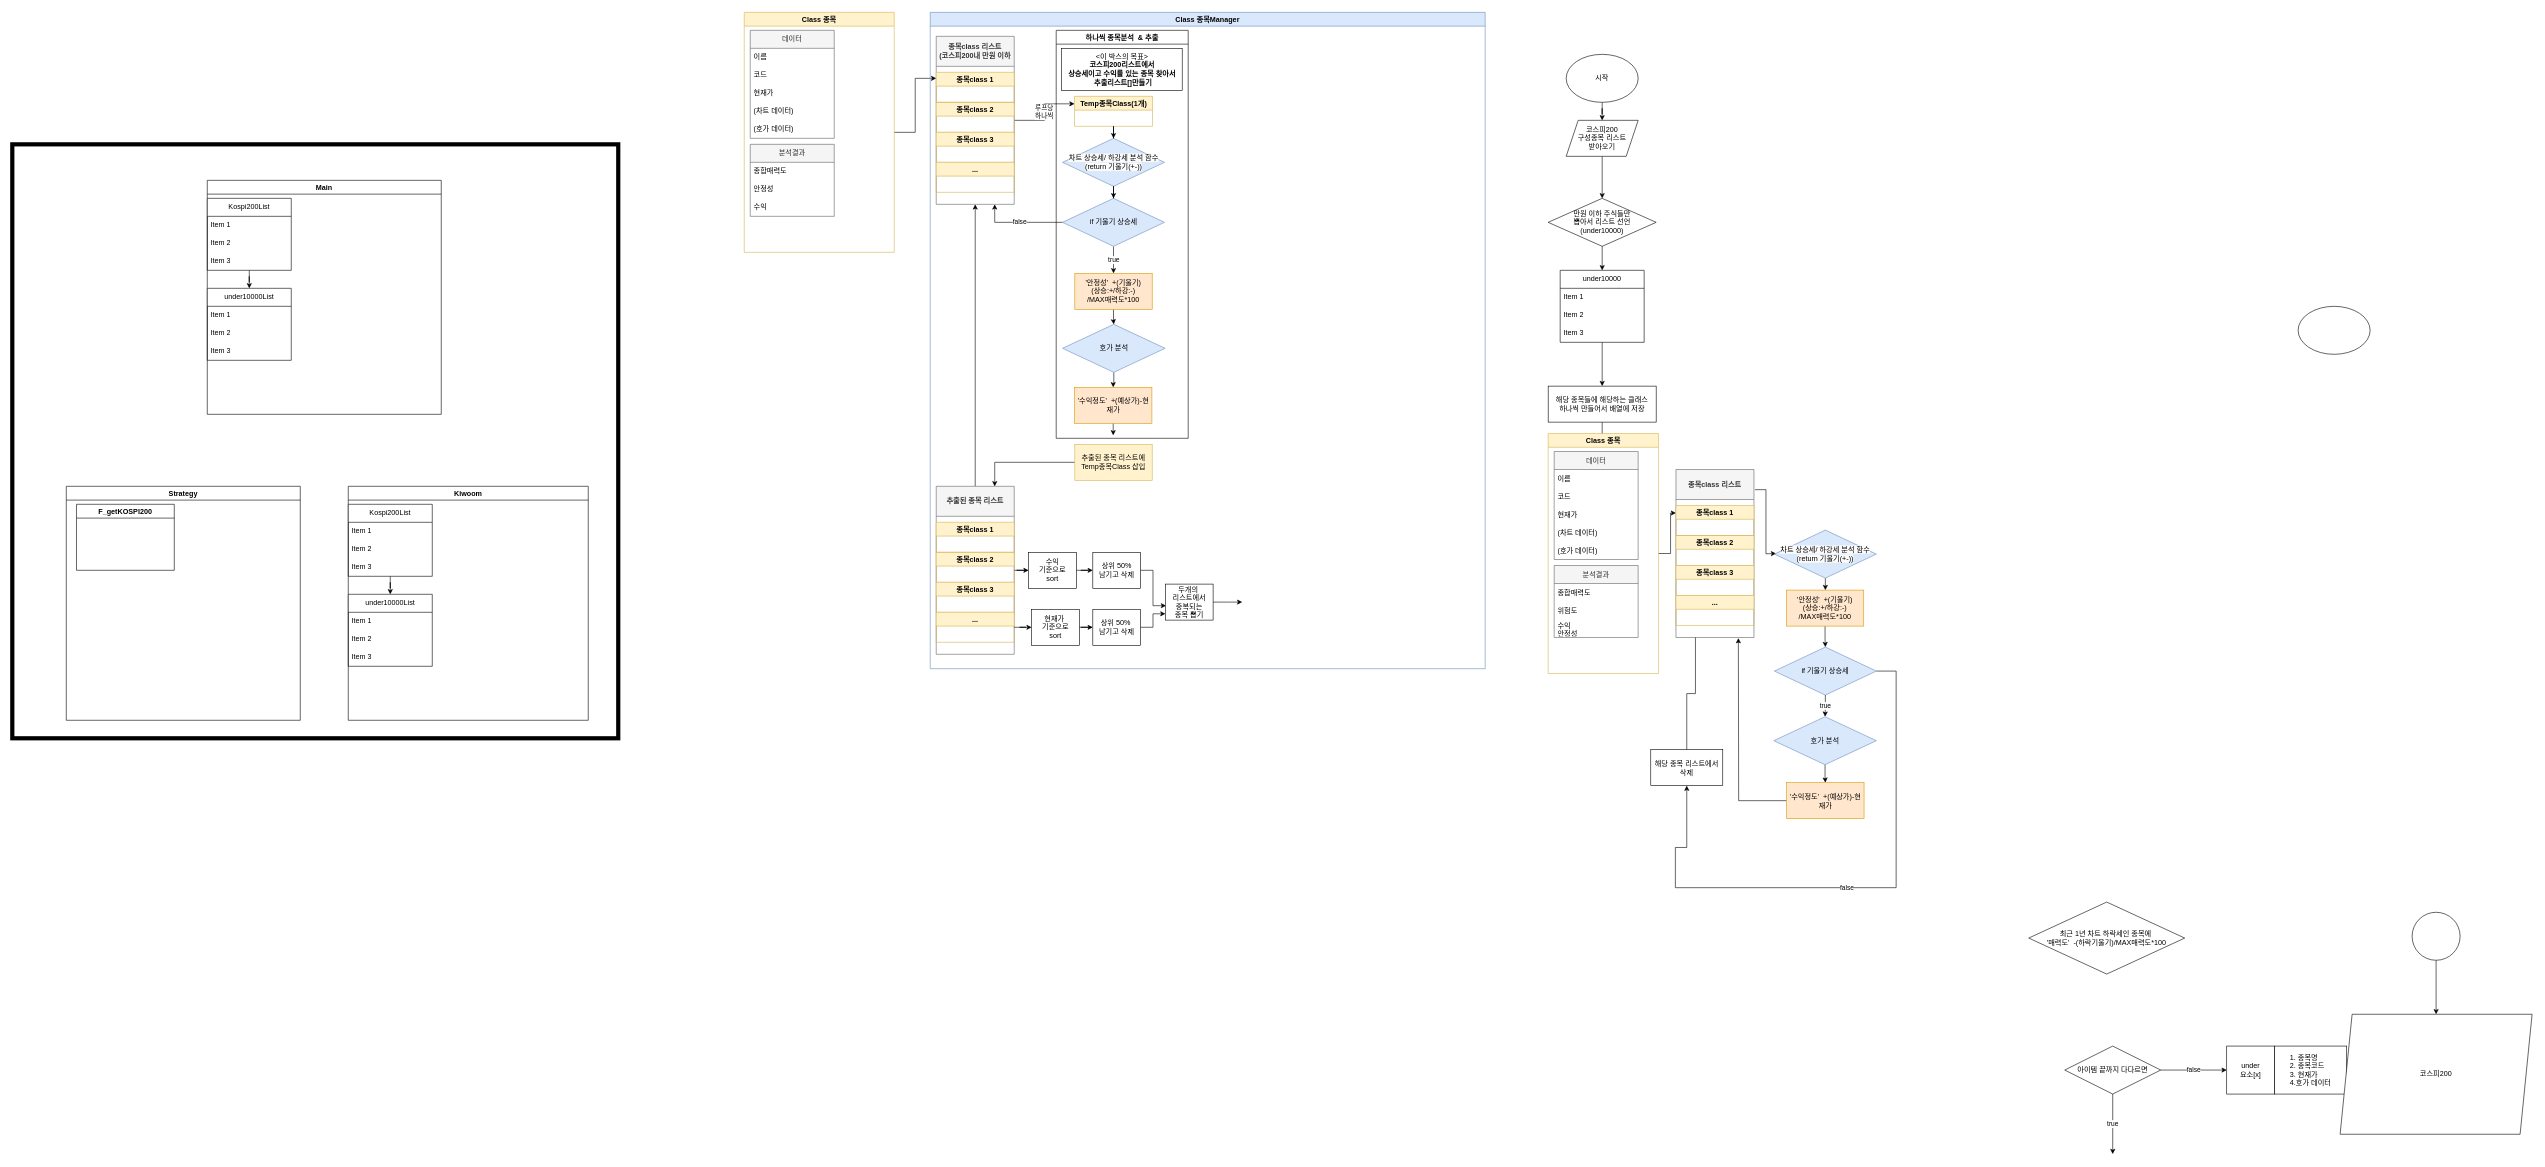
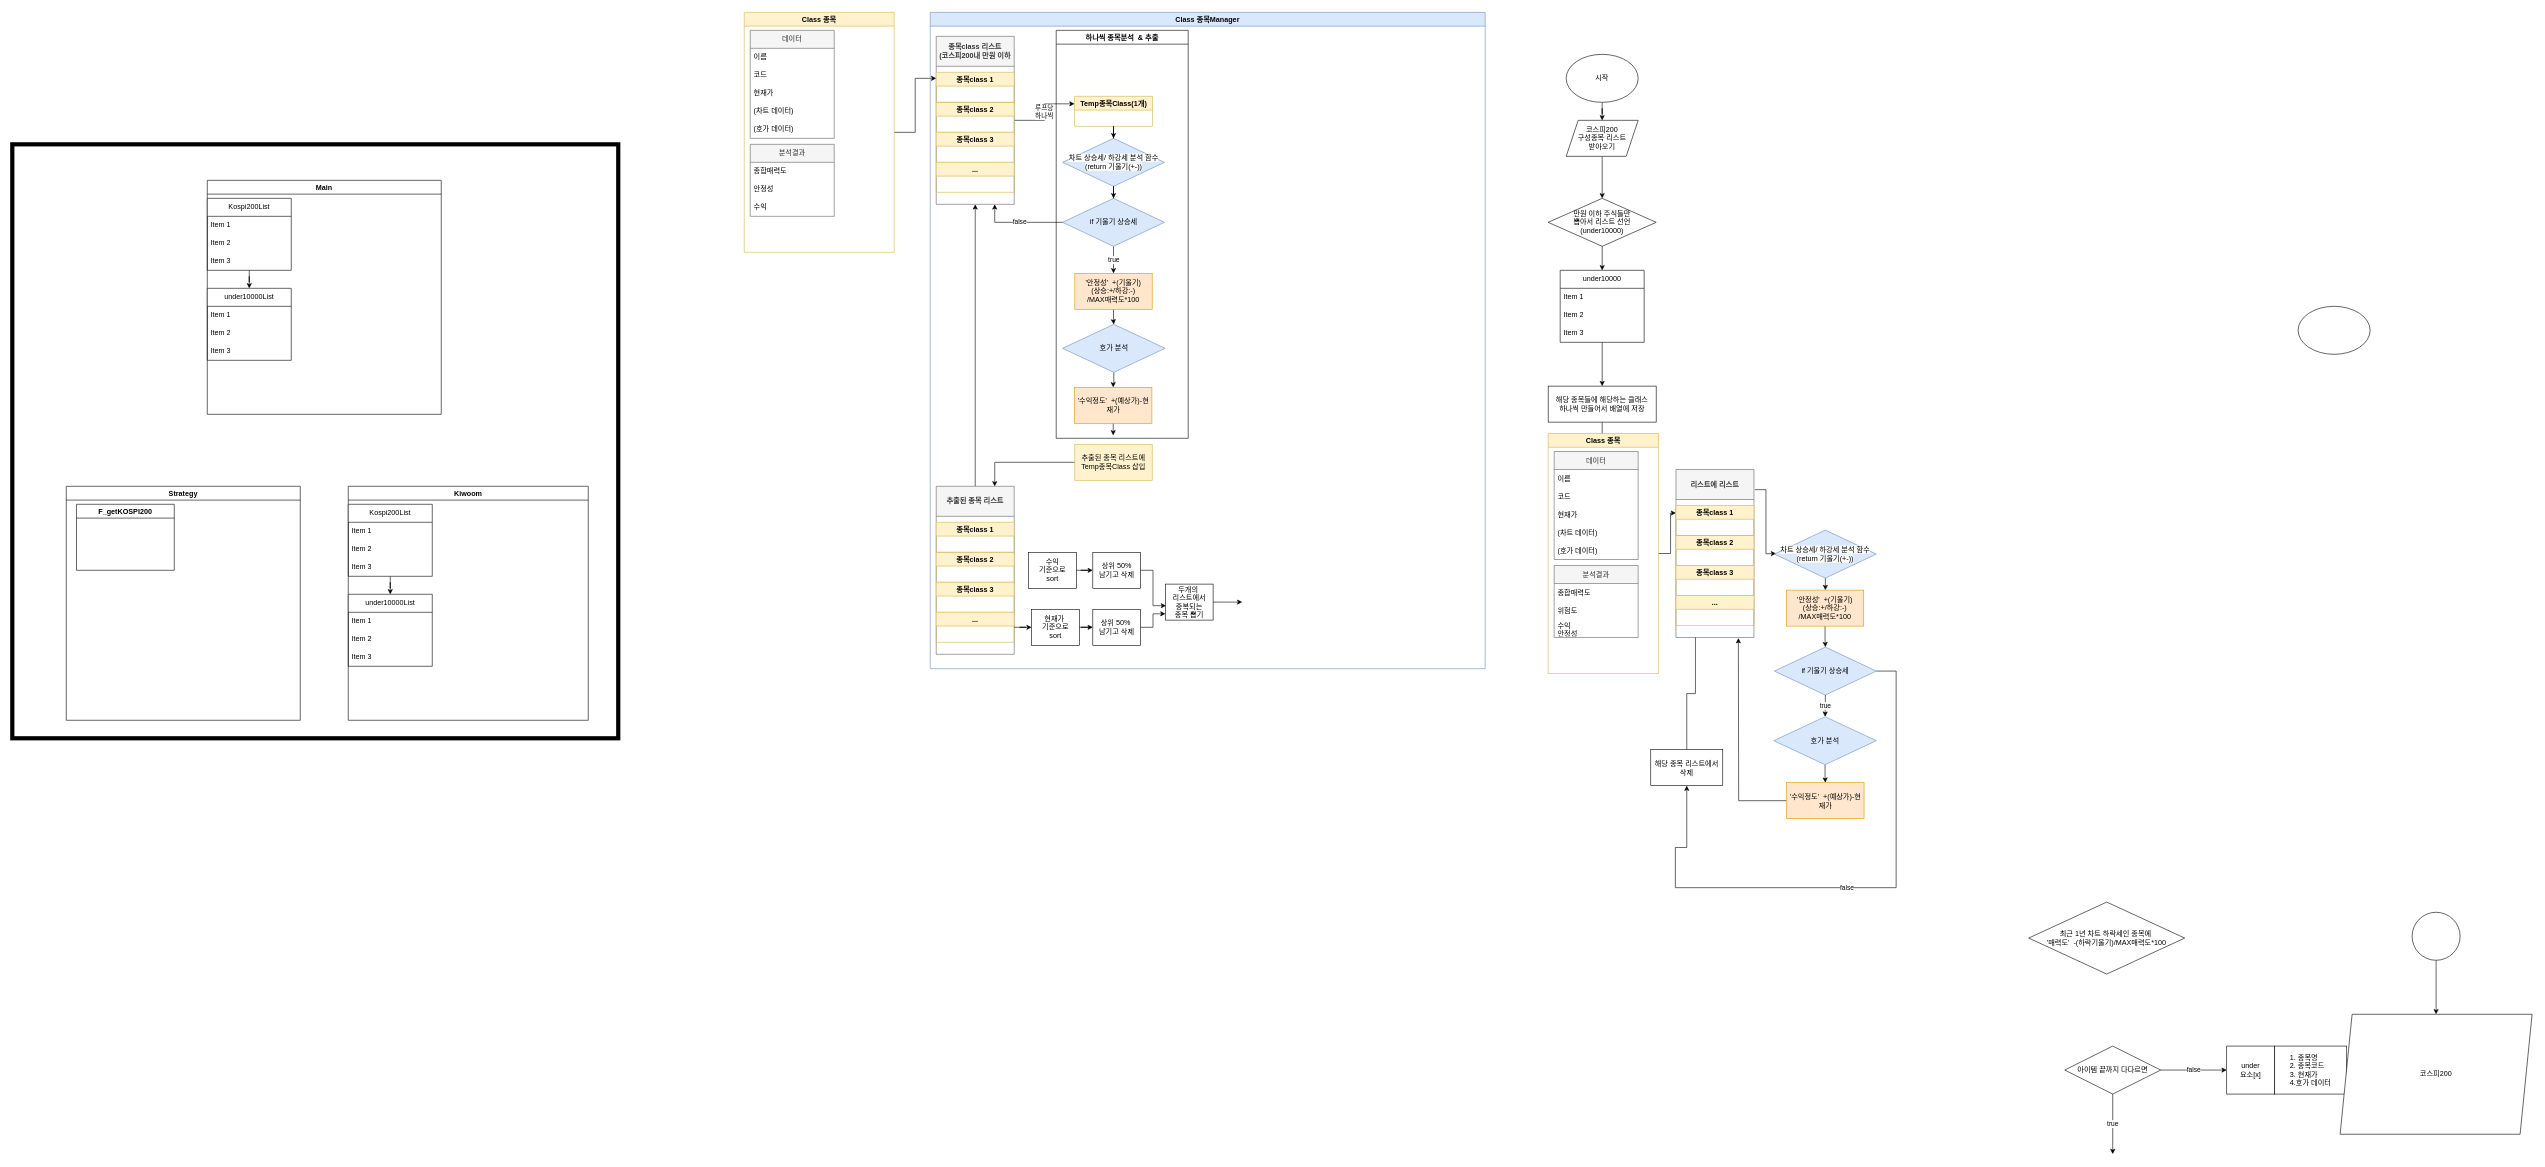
(1122, 69) -> none
(1715, 485) -> (1715, 485)
(1023, 570) -> none
